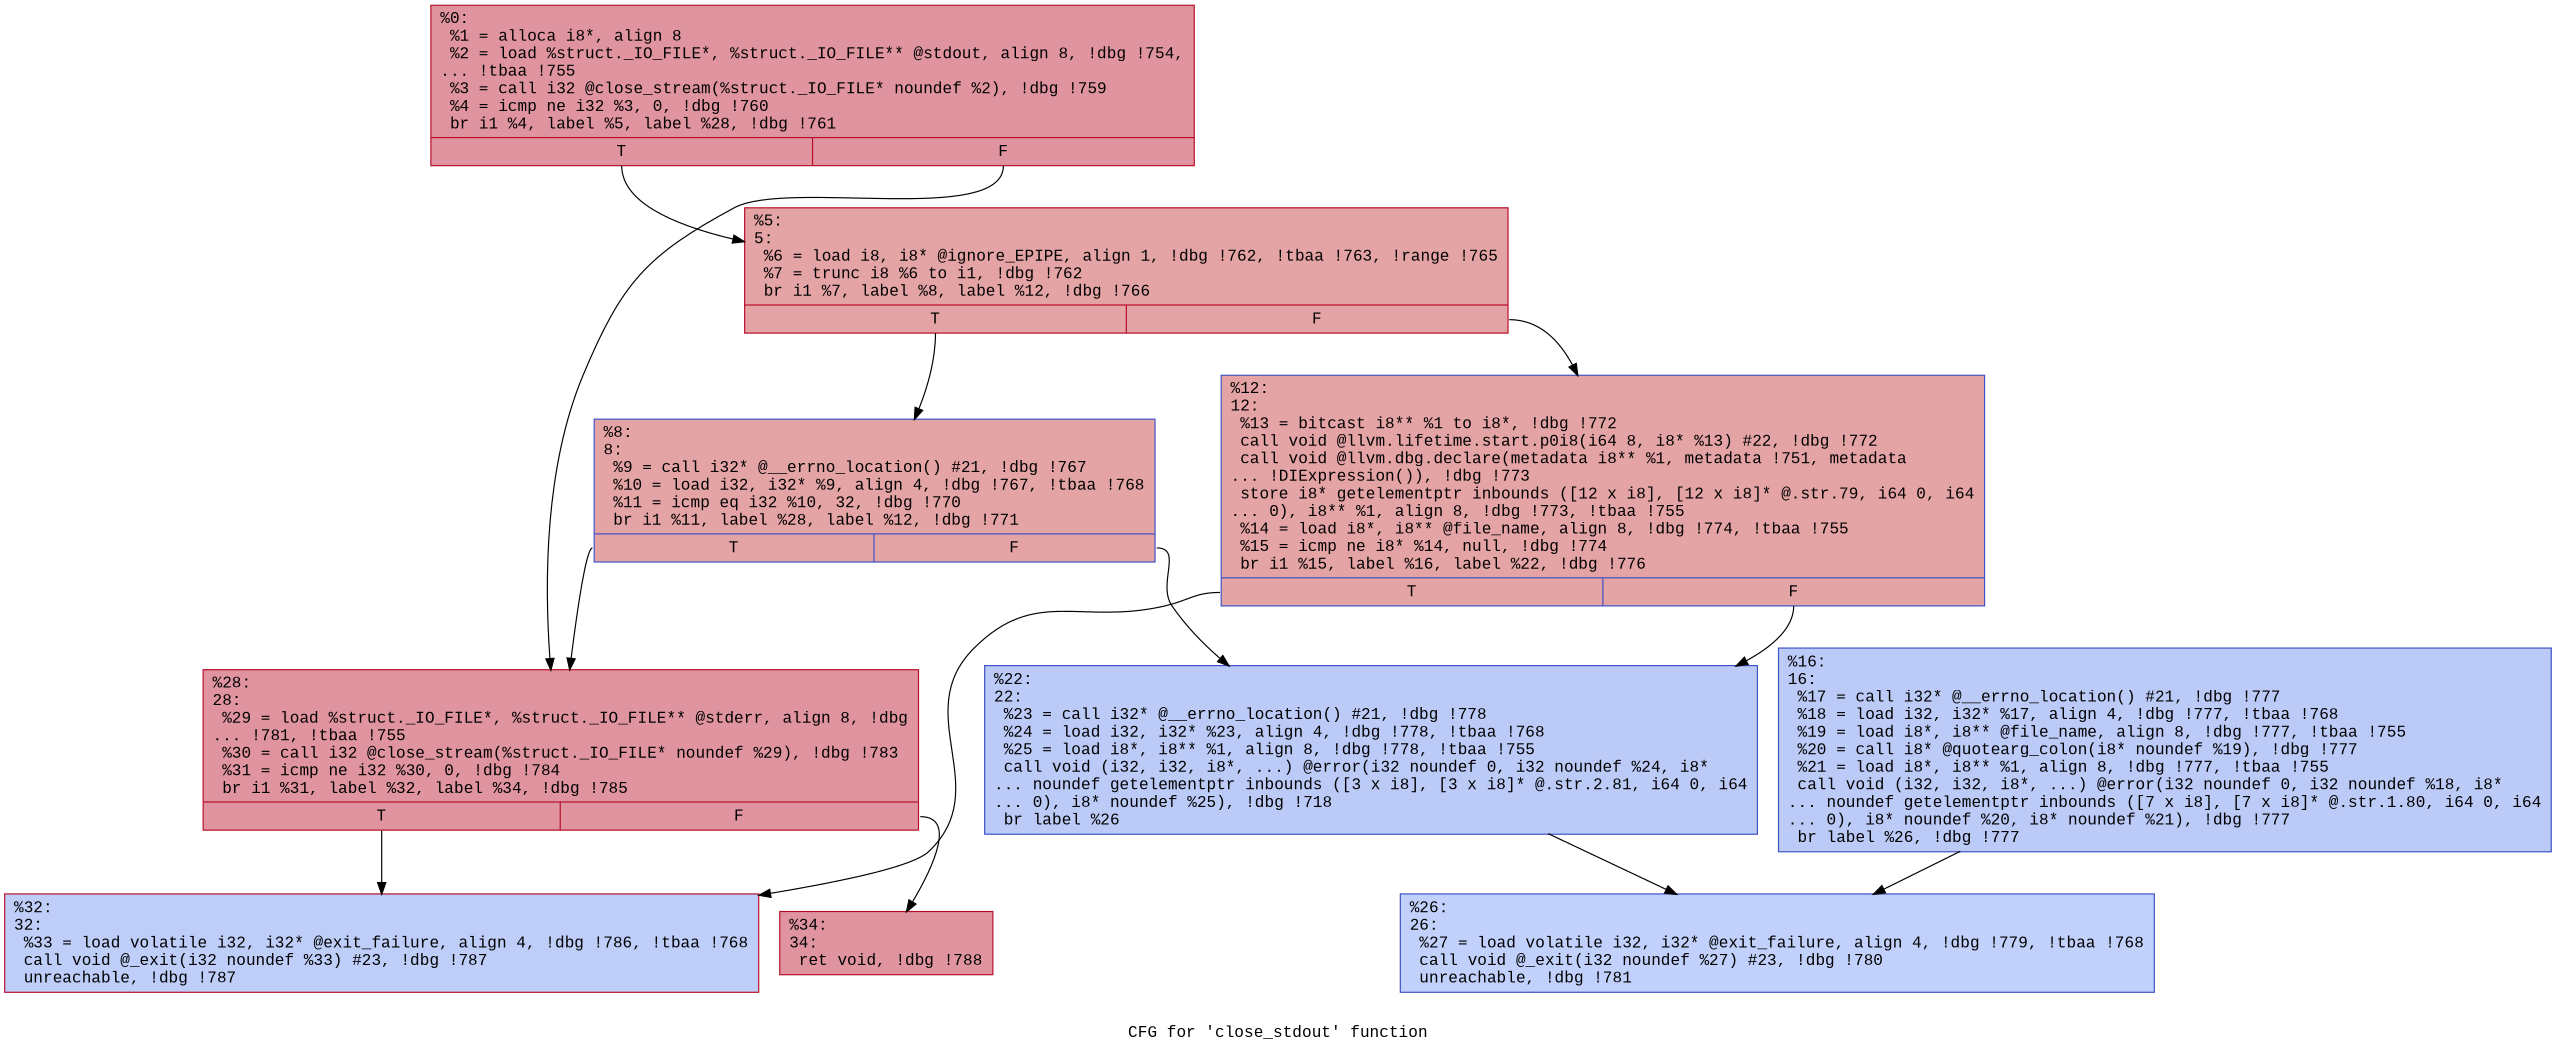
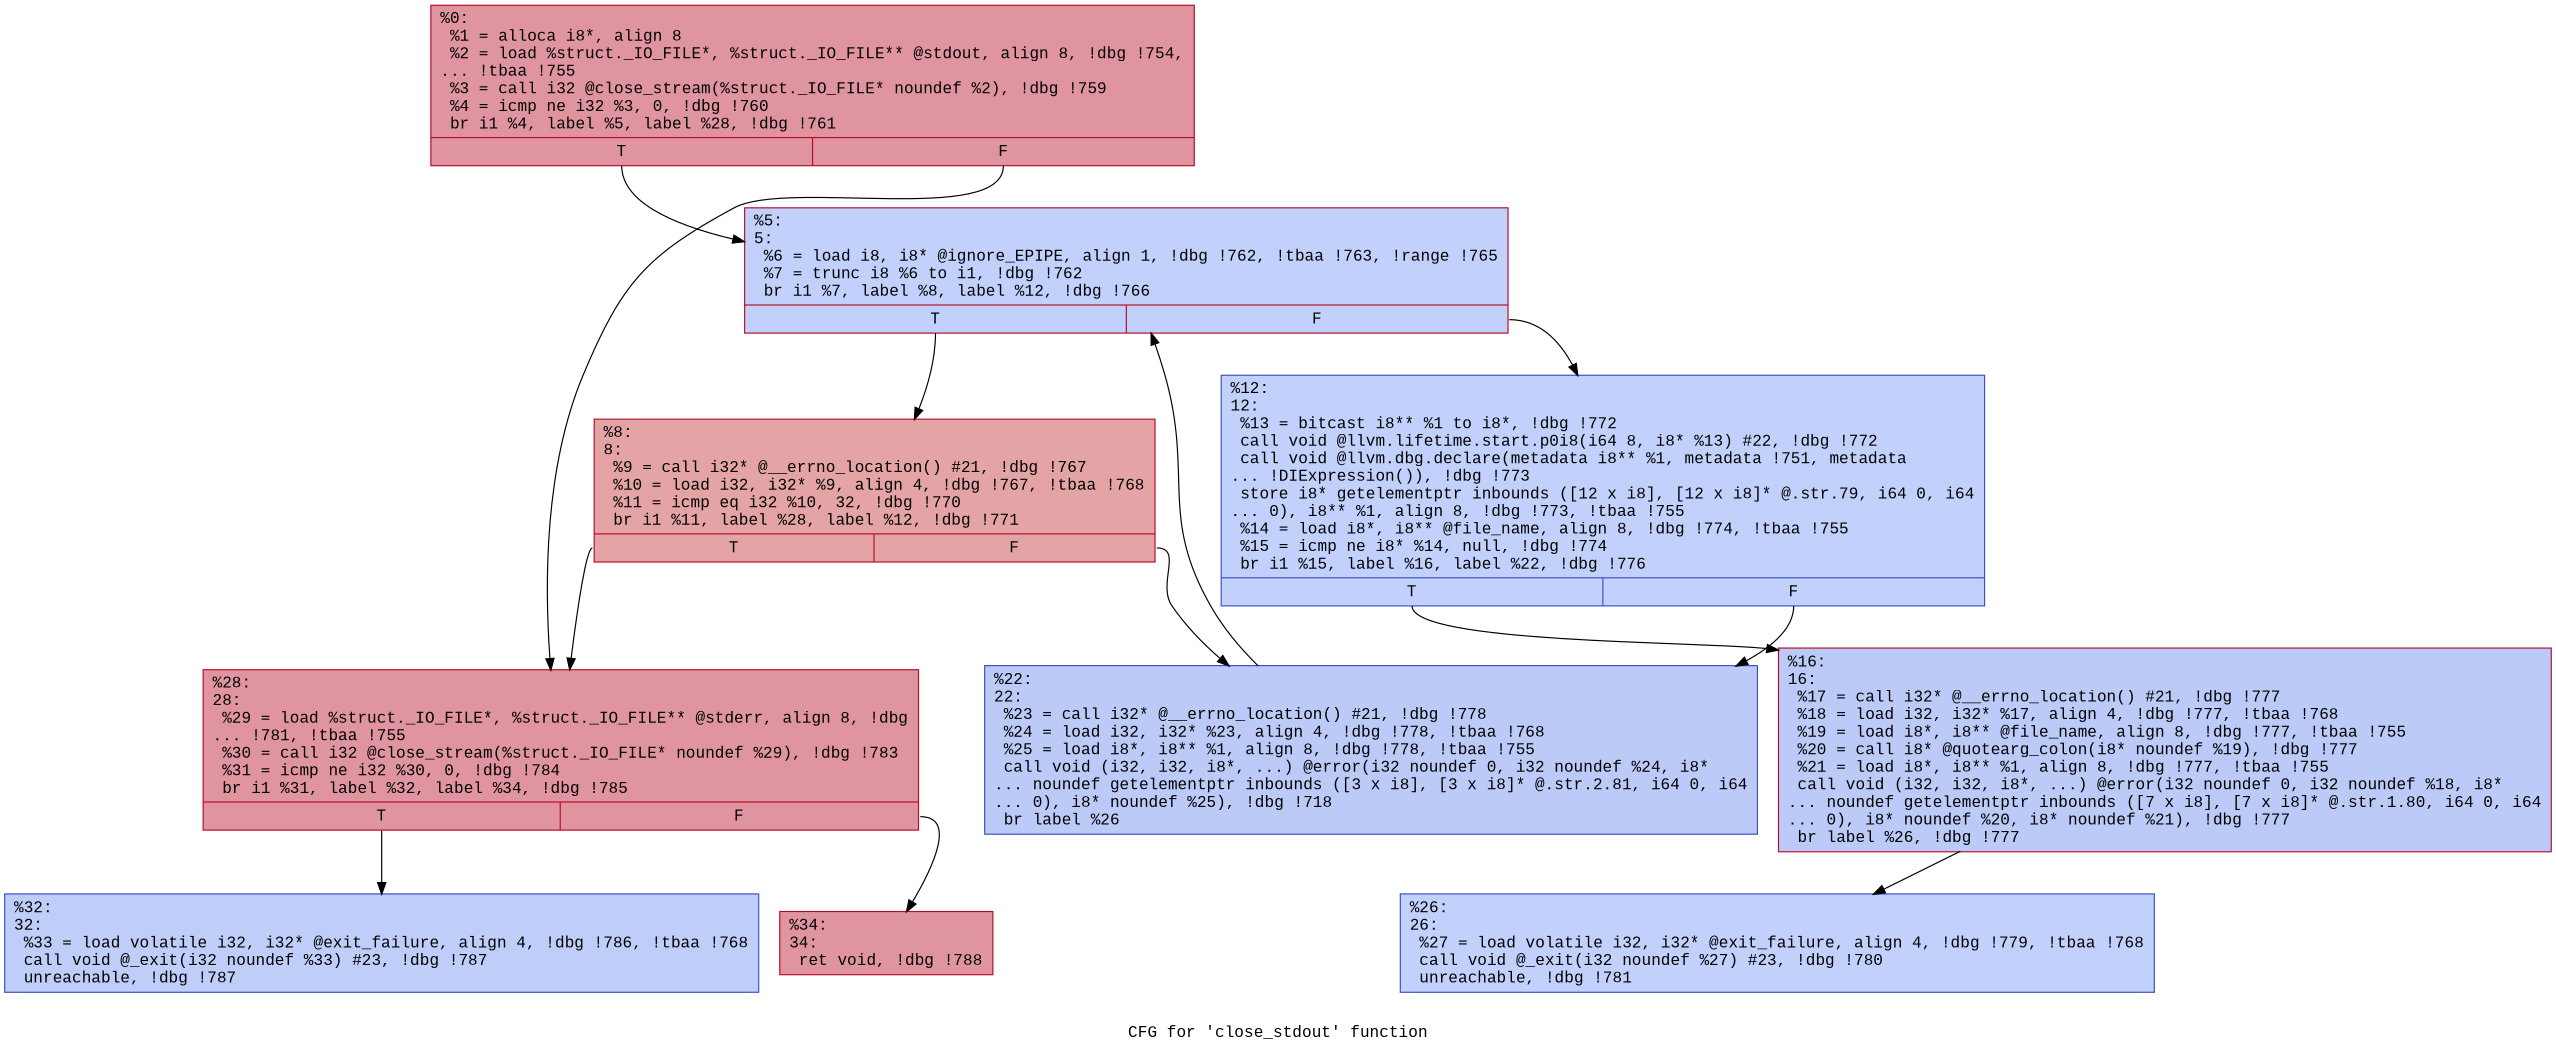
(1126, 270) -> (1126, 270)
(875, 491) -> (875, 491)
(1603, 491) -> (1603, 491)
(949, 703) -> (1586, 640)
(2165, 750) -> (2165, 750)
(1607, 862) -> (1181, 515)
(382, 943) -> (382, 943)
